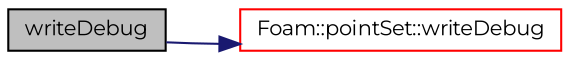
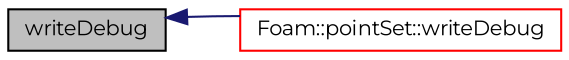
(193, 43) -> (214, 16)
